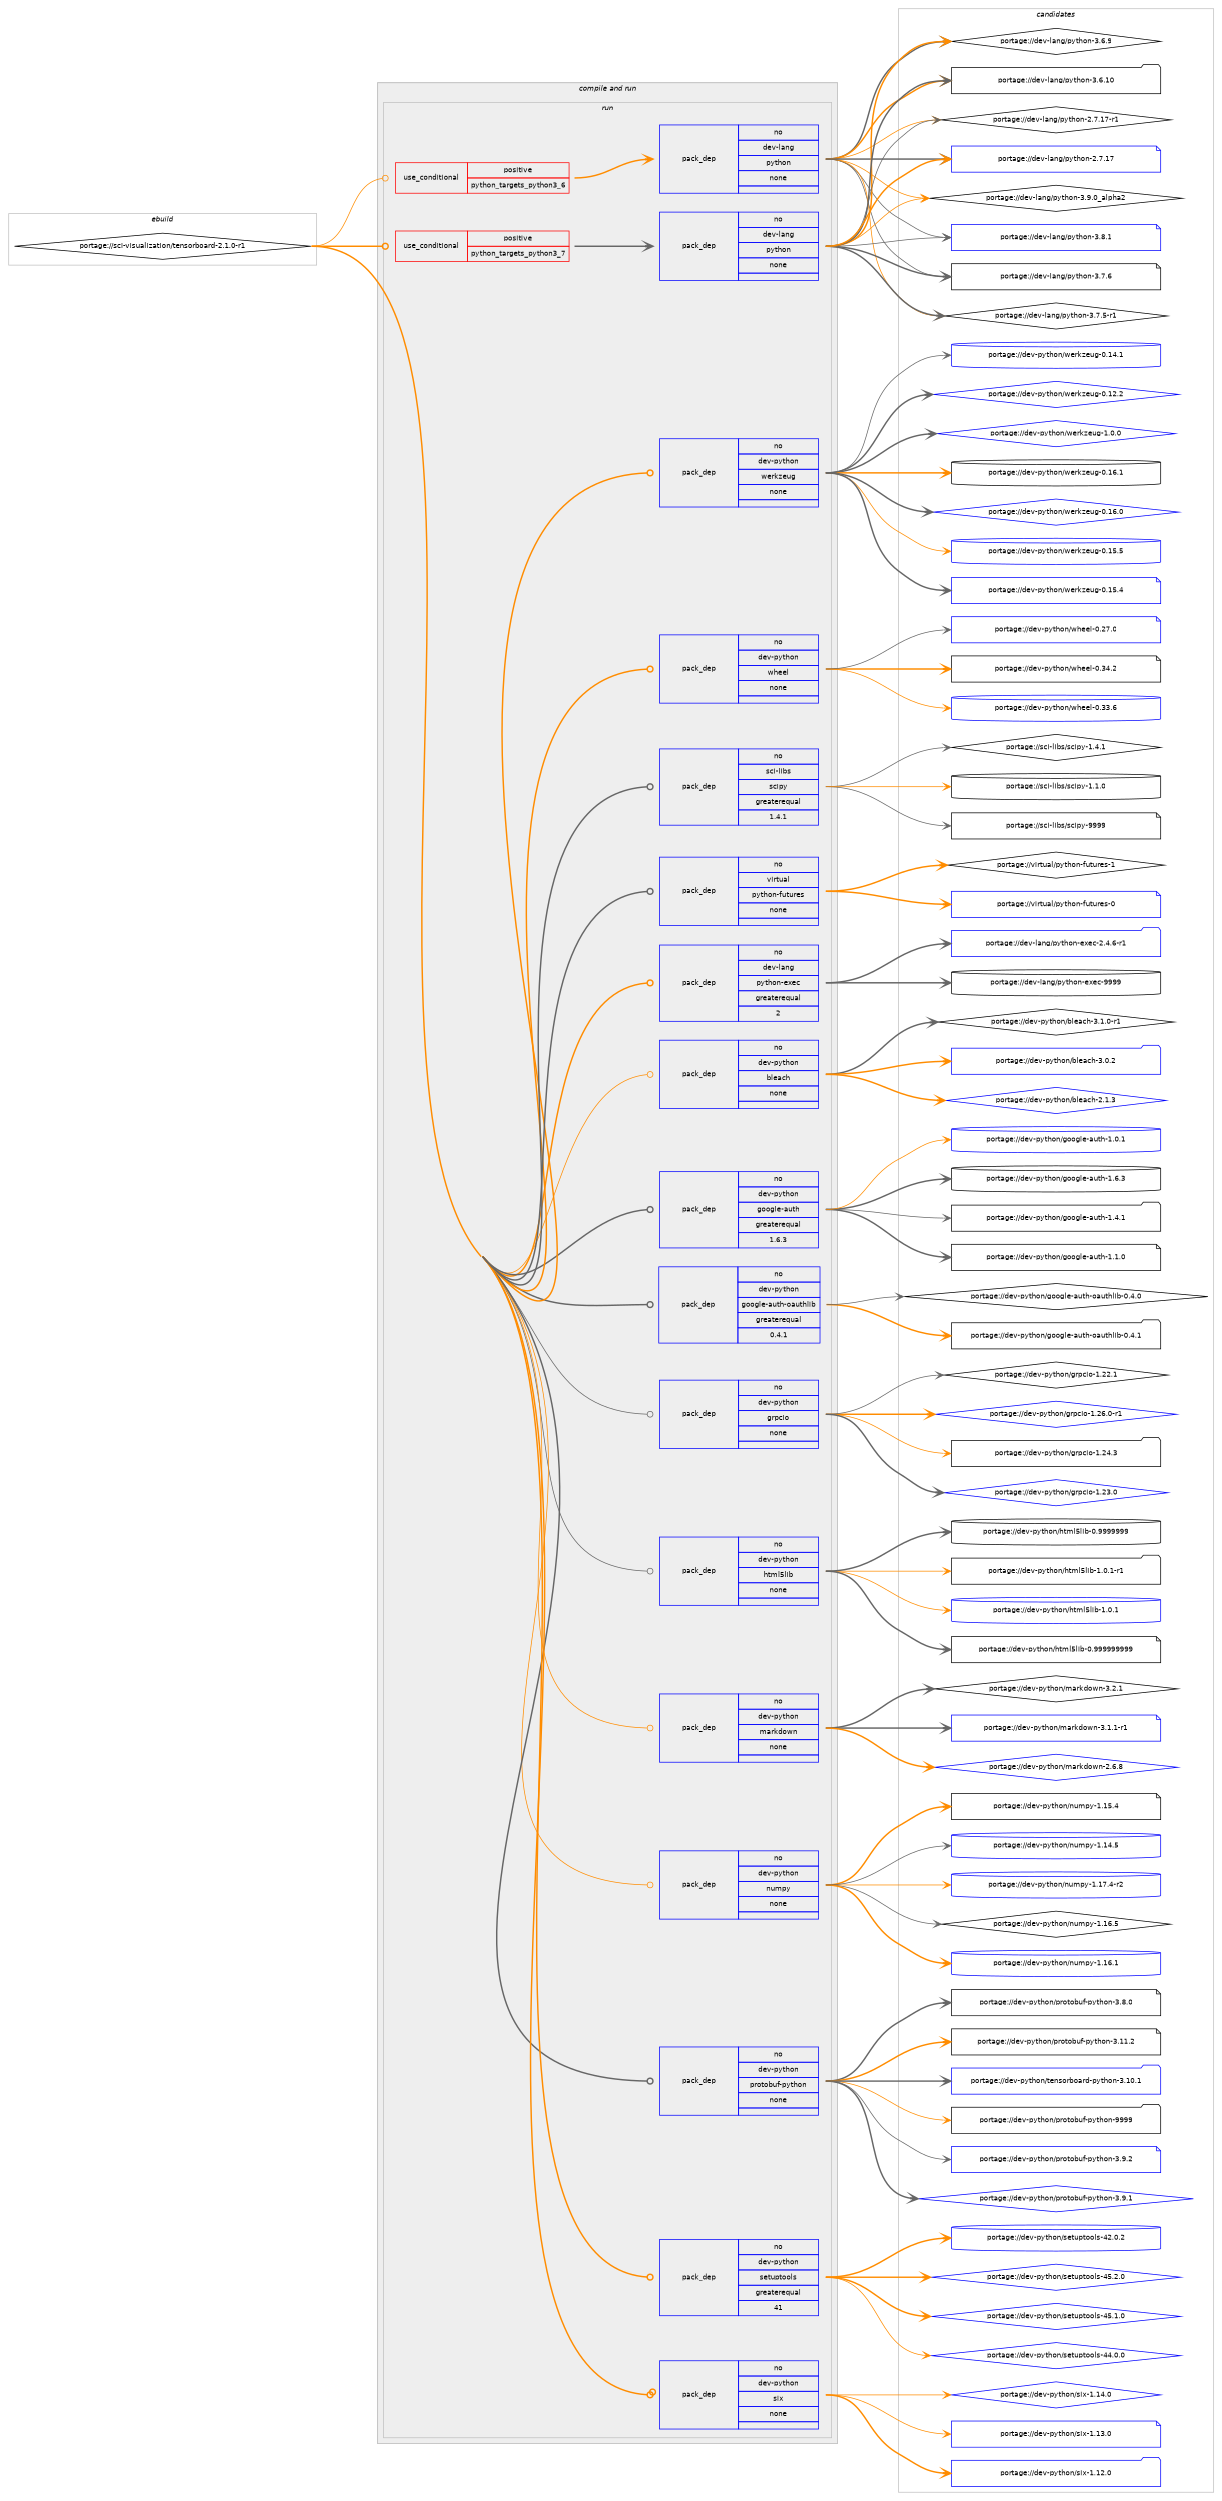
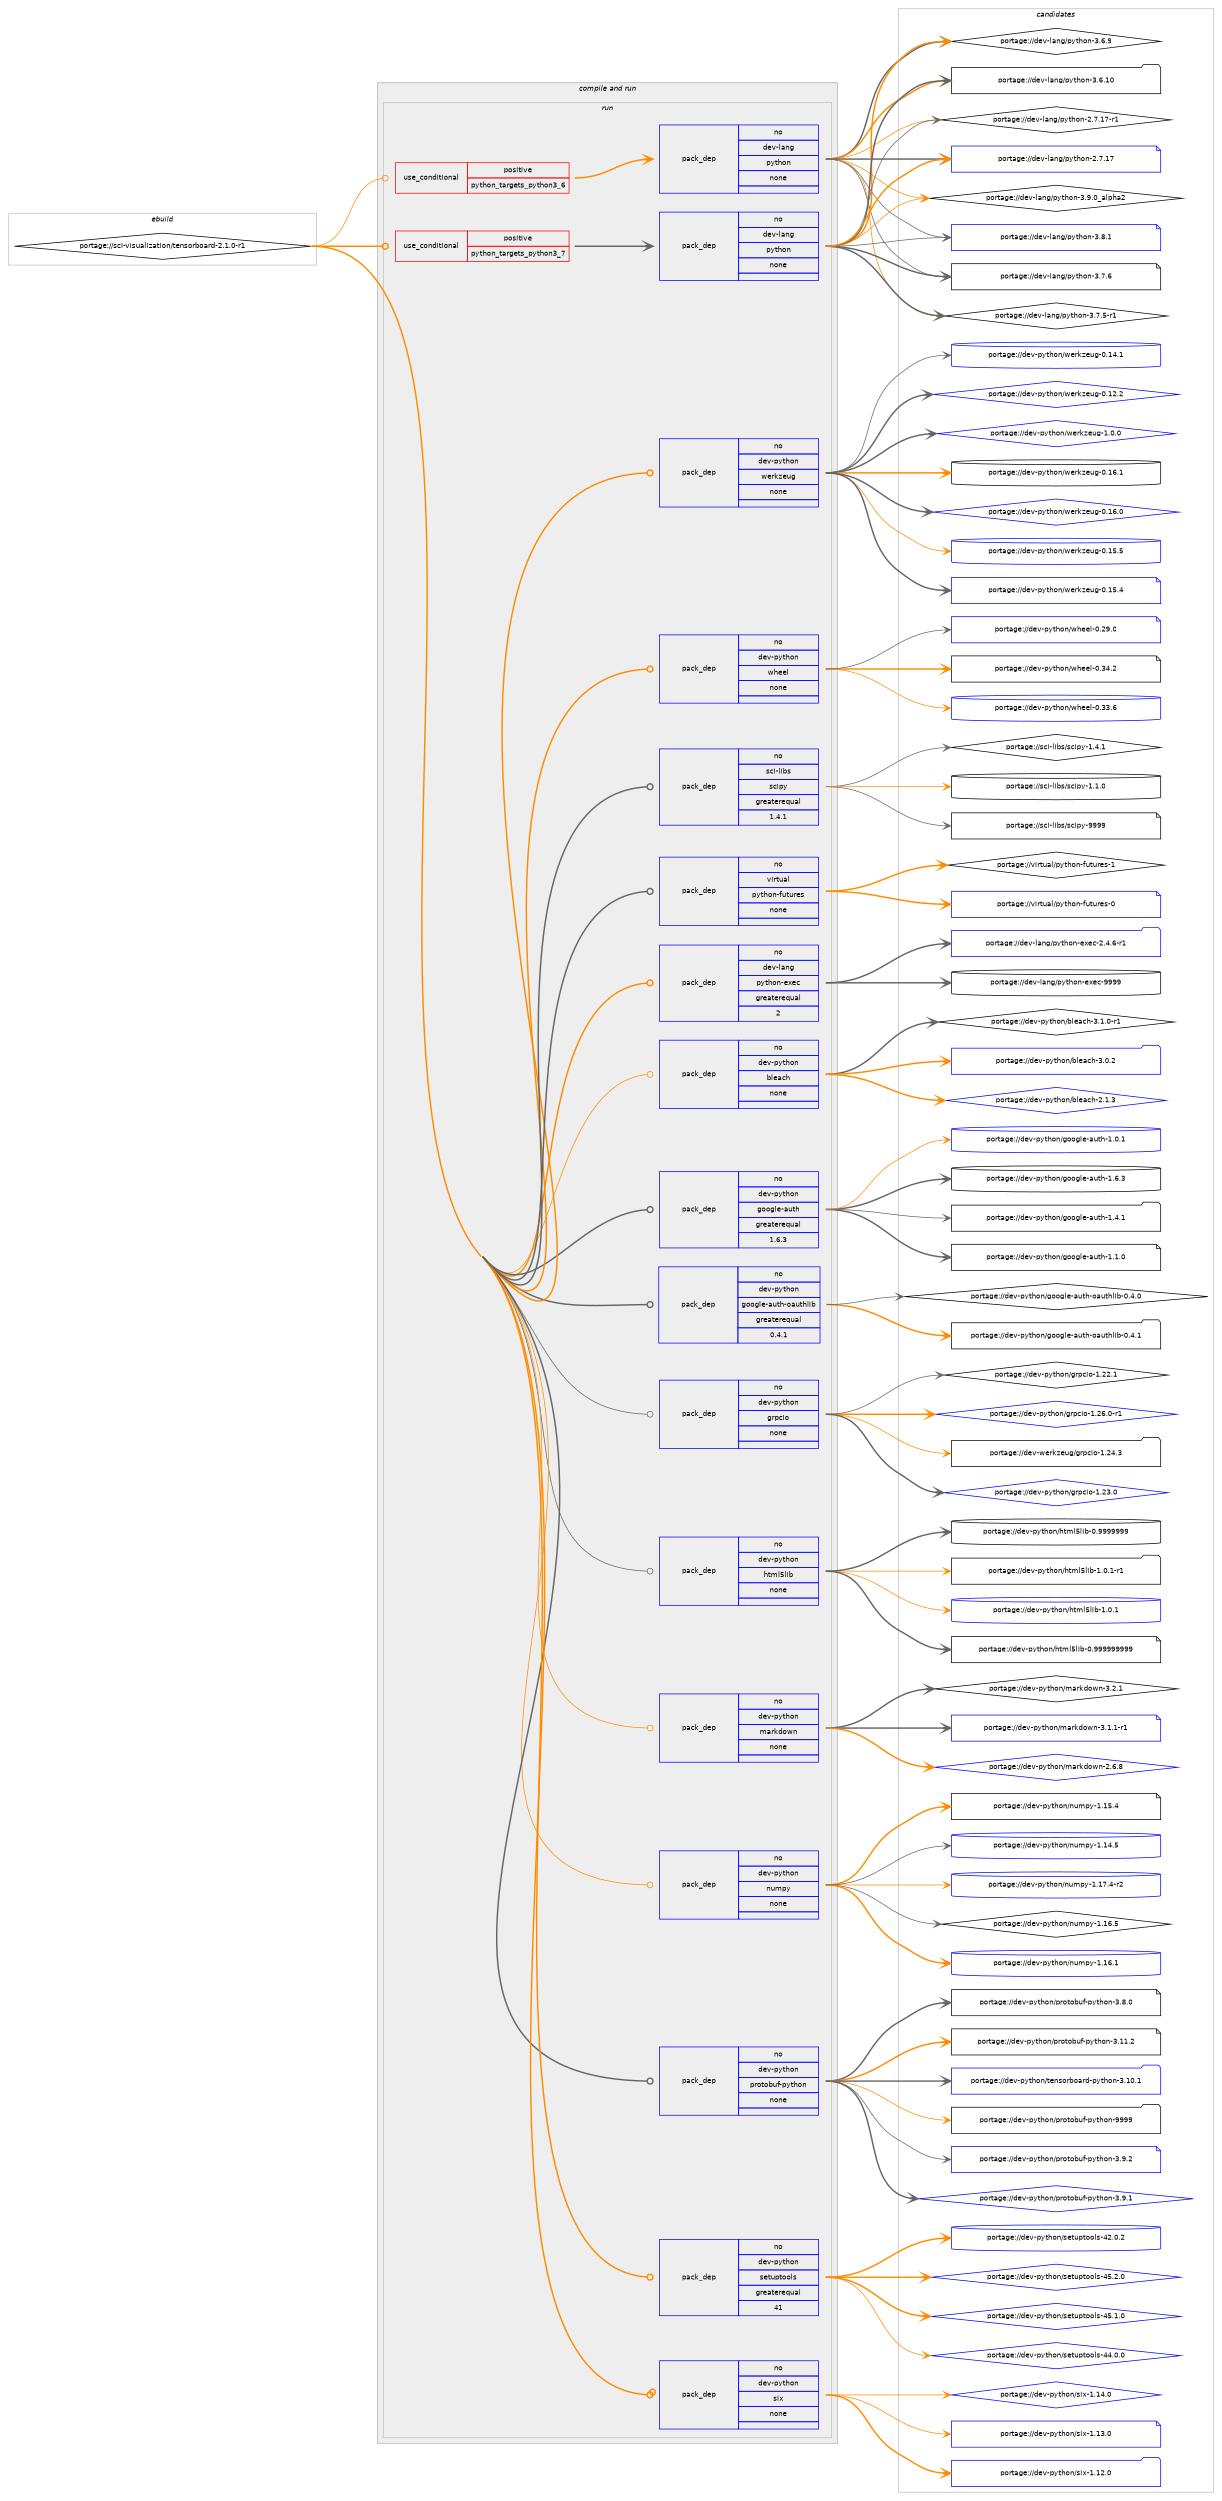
(1056, 630) -> (1056, 630)
(1056, 1454) -> (1056, 1454)
